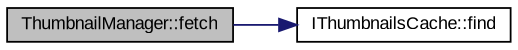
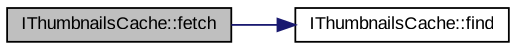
(120, 25) -> (119, 25)
